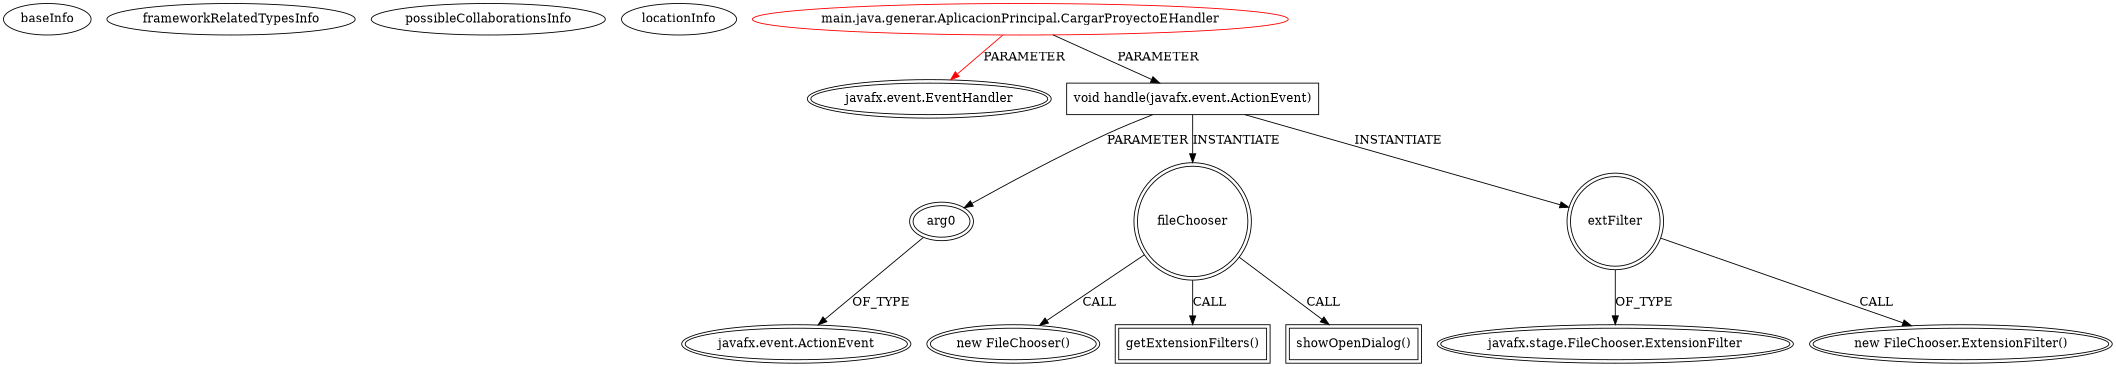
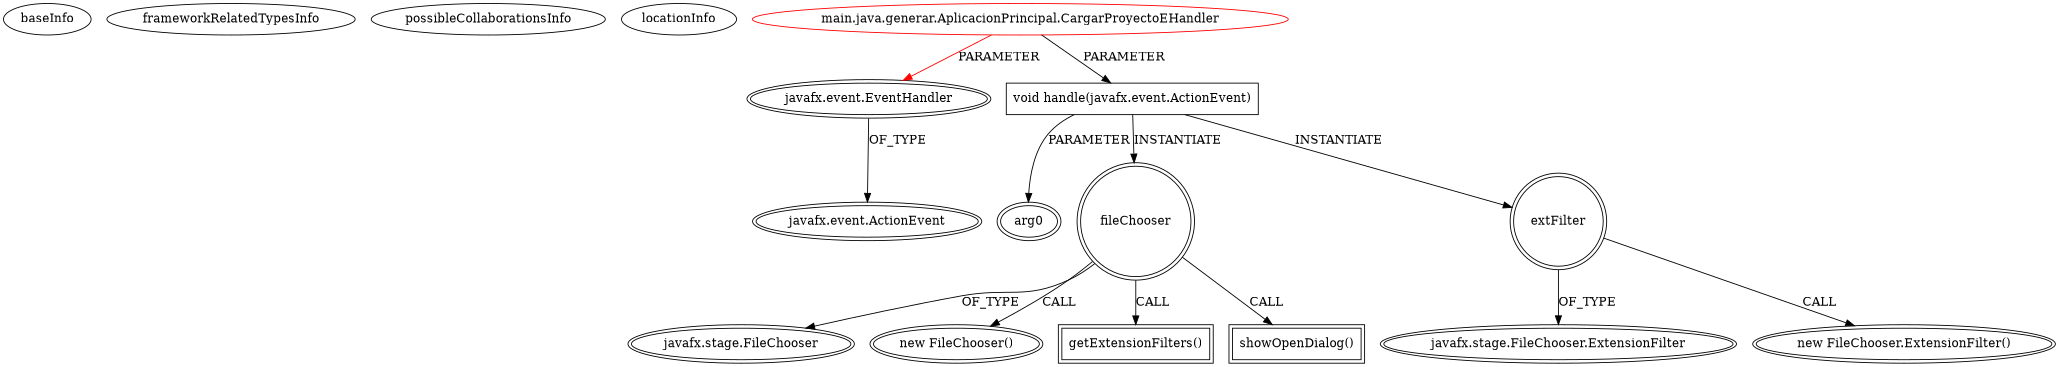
(874, 278) -> (868, 156)
none -> (741, 344)
